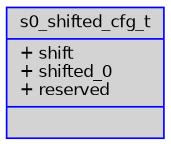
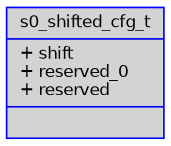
(66, 72) -> (74, 72)
